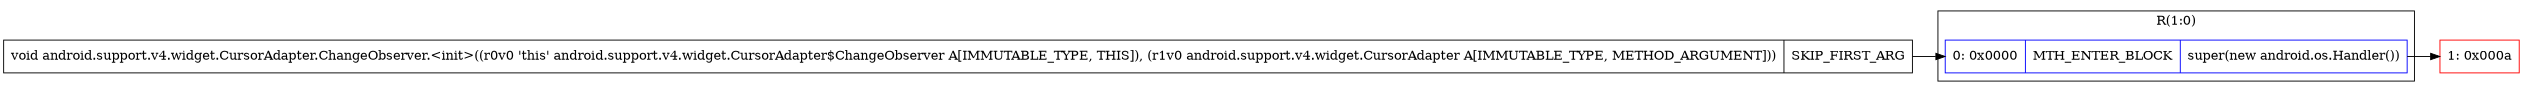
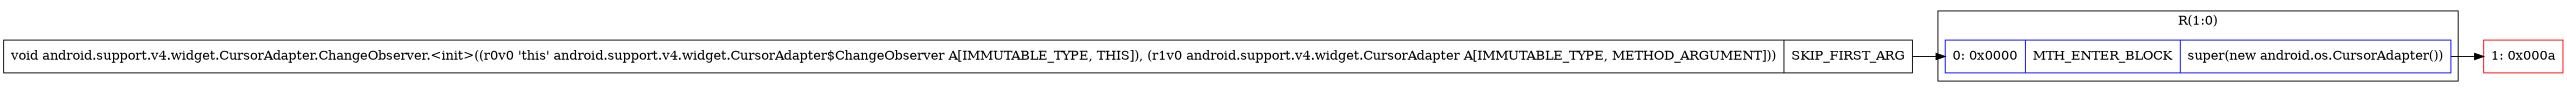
(2294, 56) -> (2316, 56)
